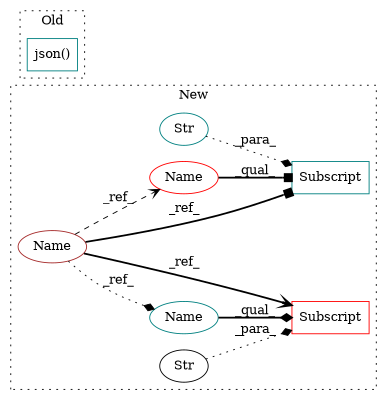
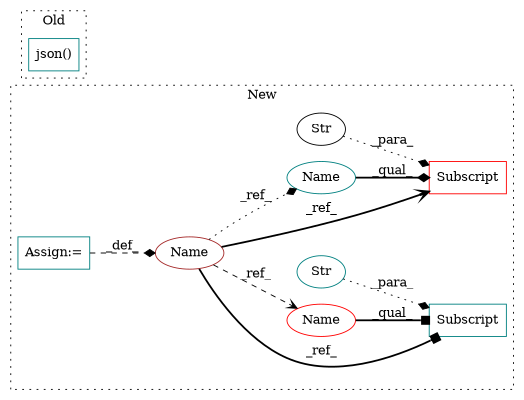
none -> (54, 253)
